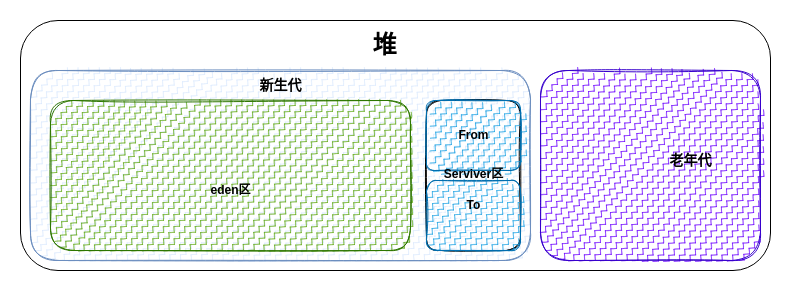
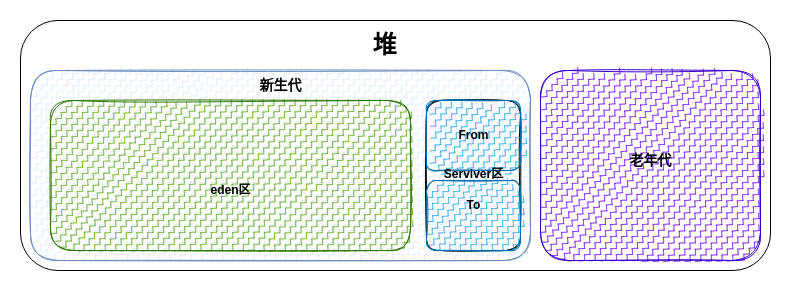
(691, 161) -> (651, 161)
